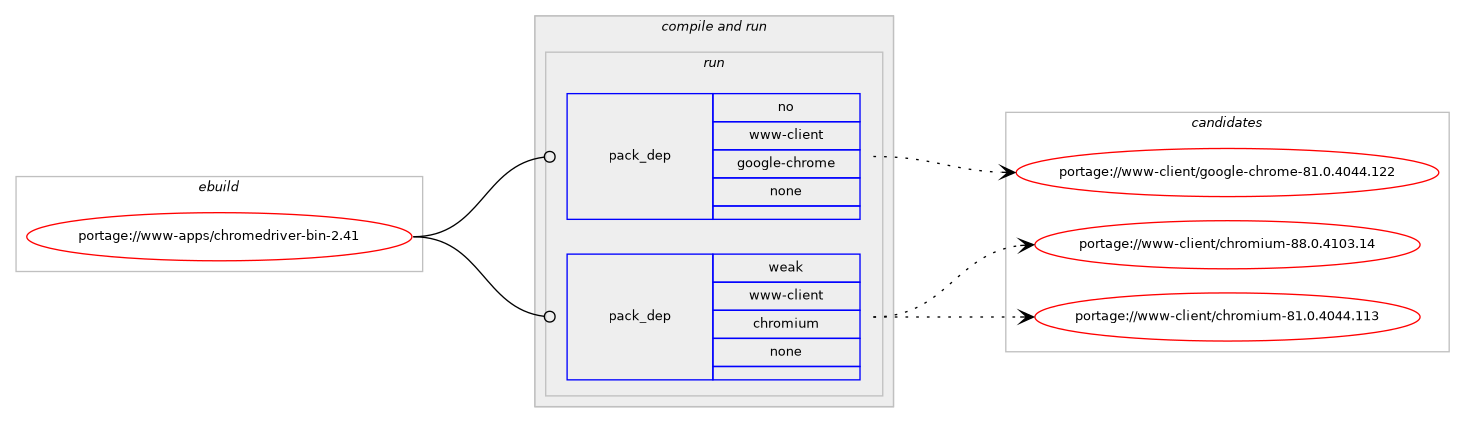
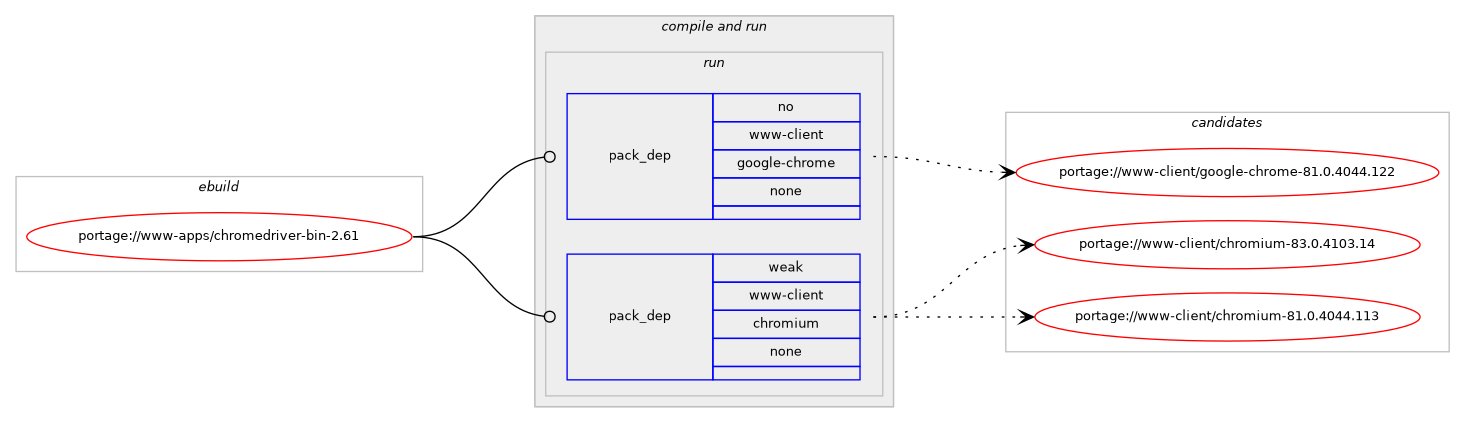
(219, 237) -> (219, 237)
(1228, 245) -> (1228, 245)
